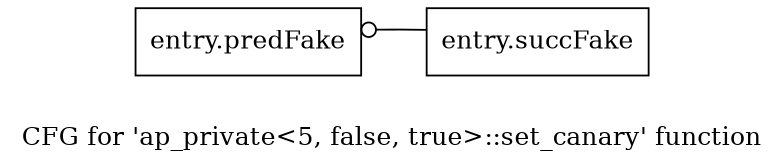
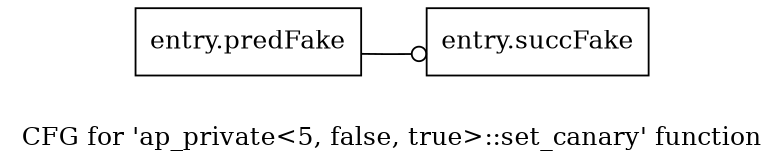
(401, 30) -> (387, 54)
